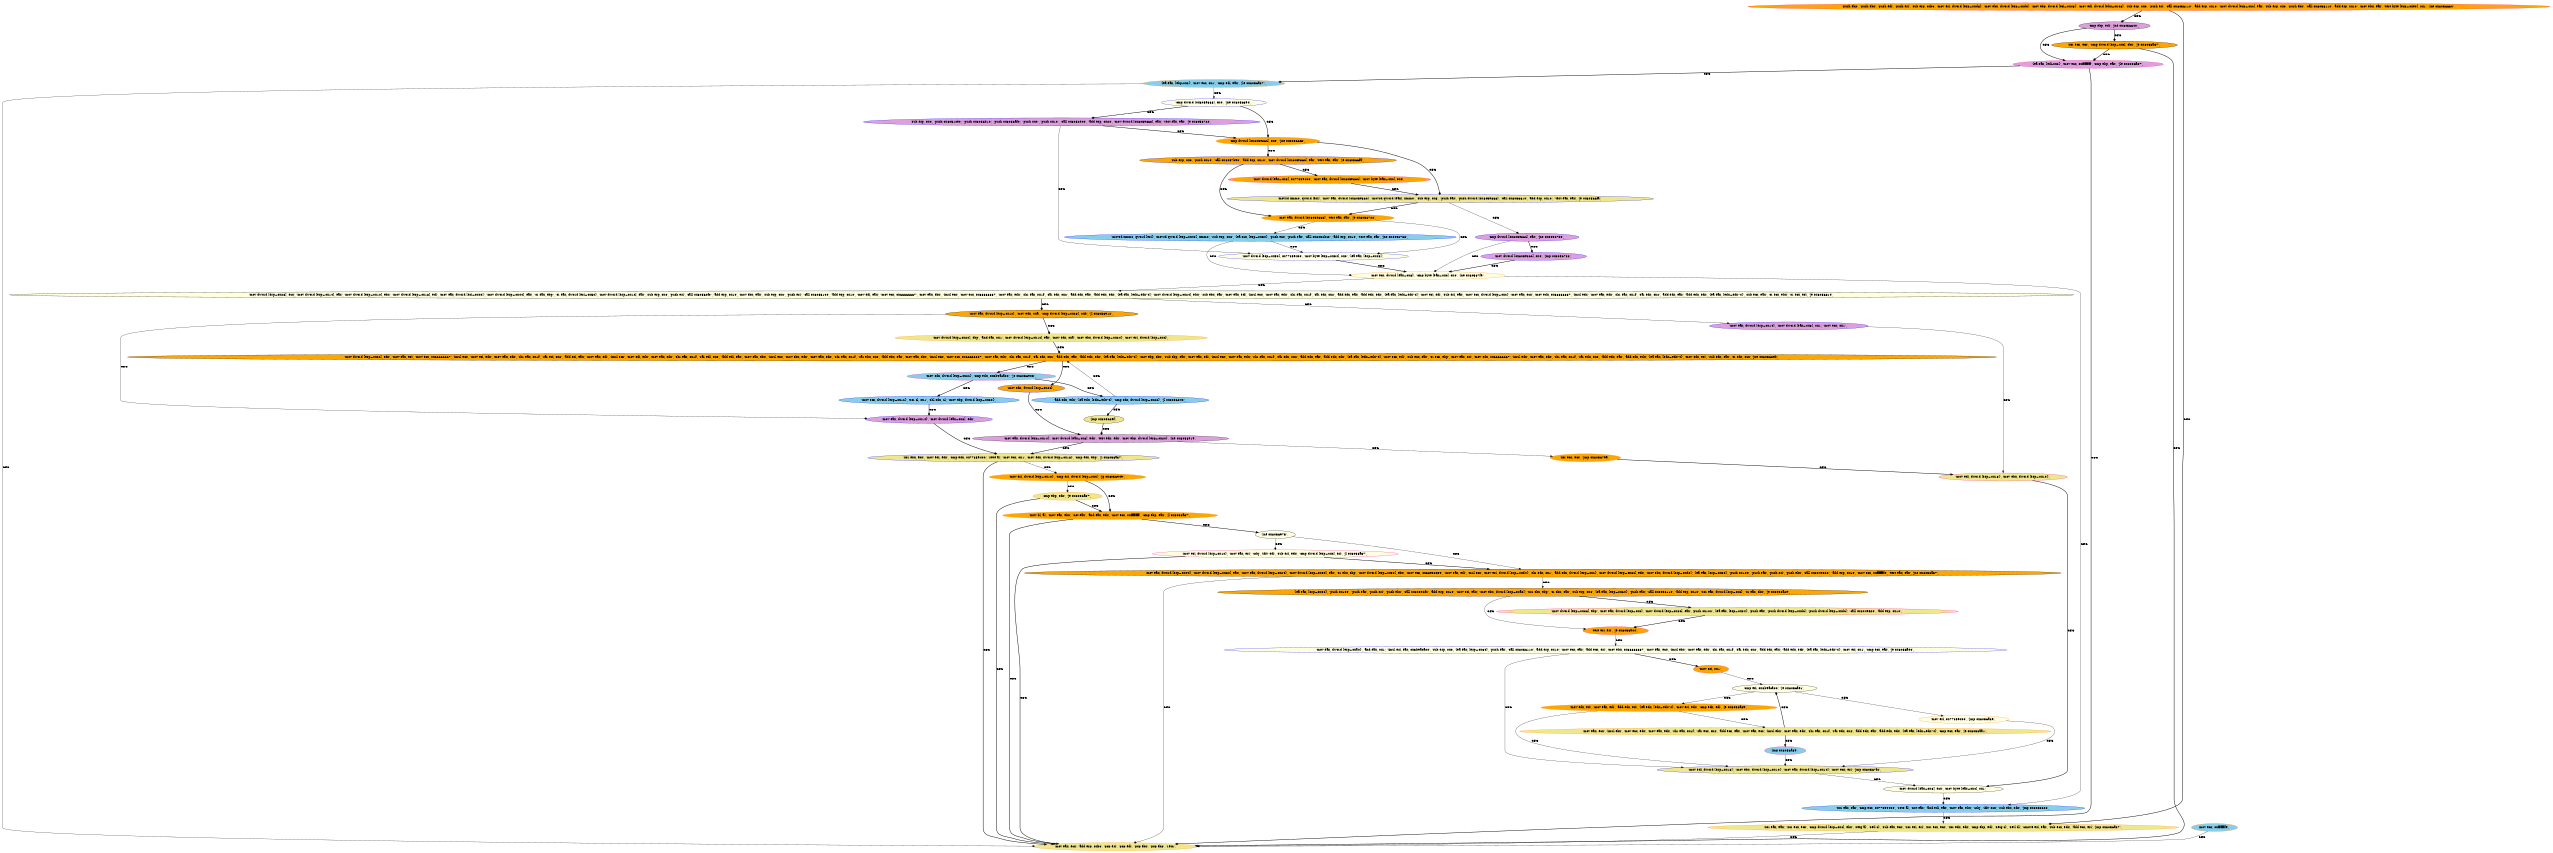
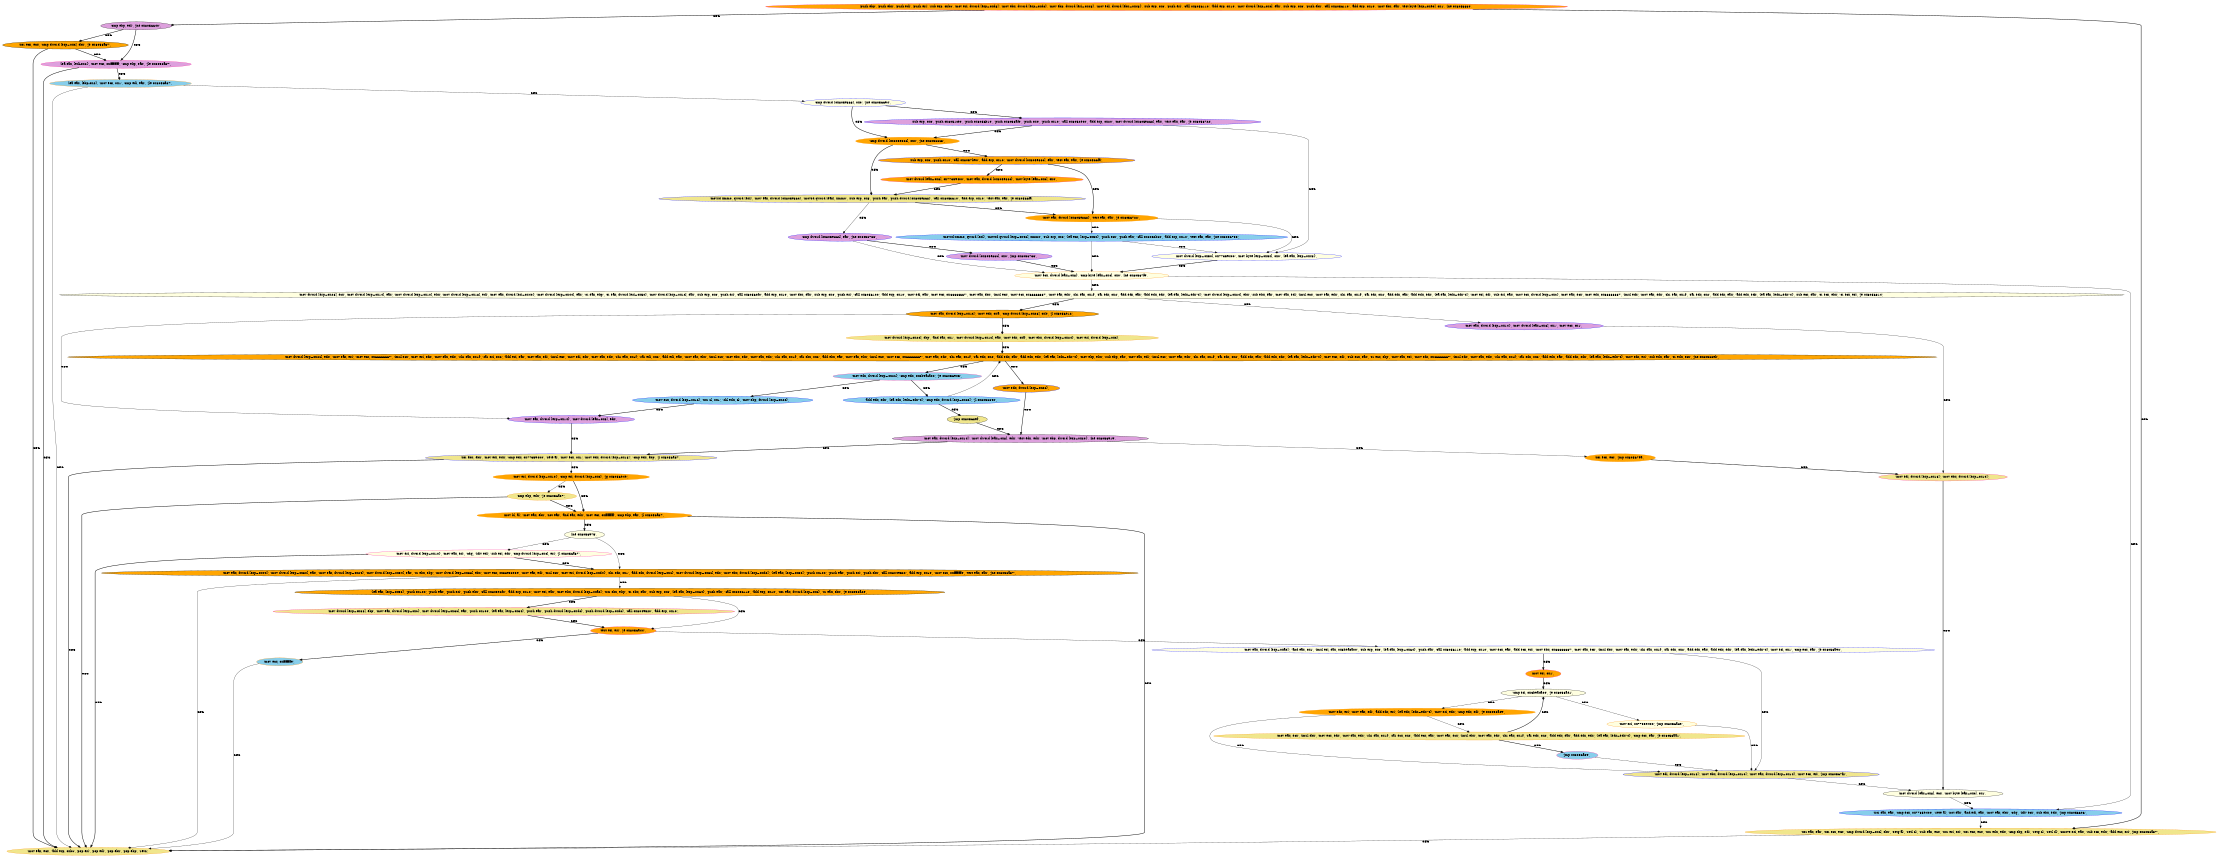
none -> (450, 646)
(1741, 678) -> (1543, 682)
